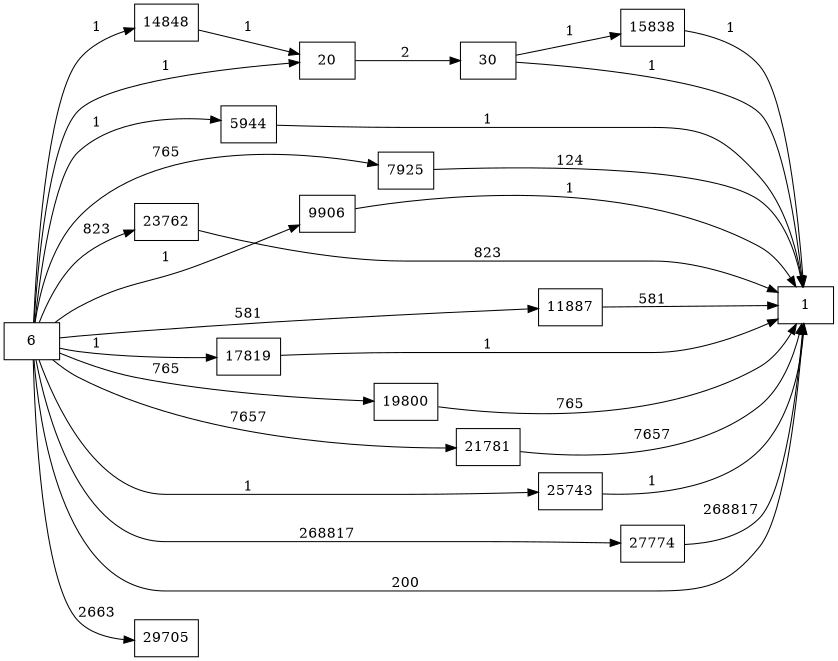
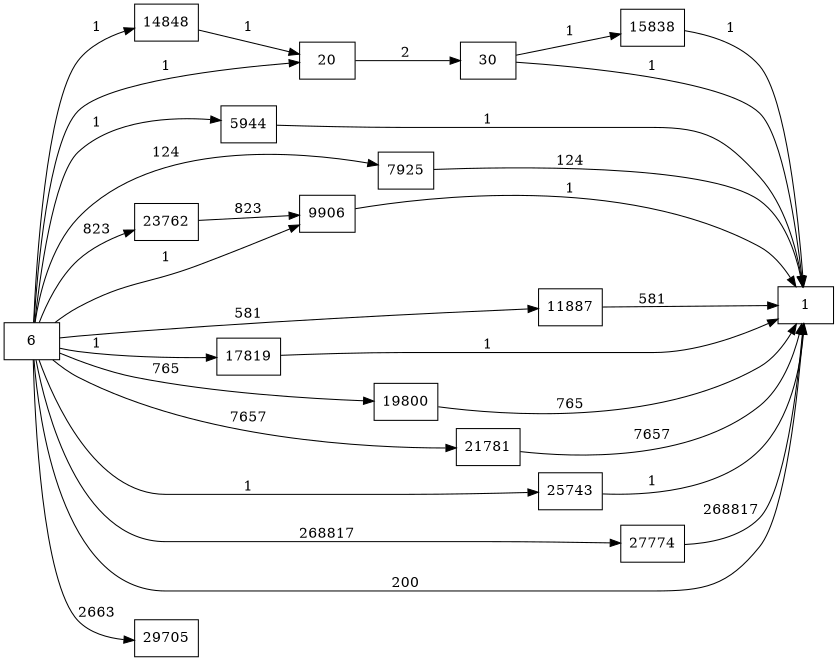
(166, 153) -> (166, 153)
(484, 261) -> (244, 218)
